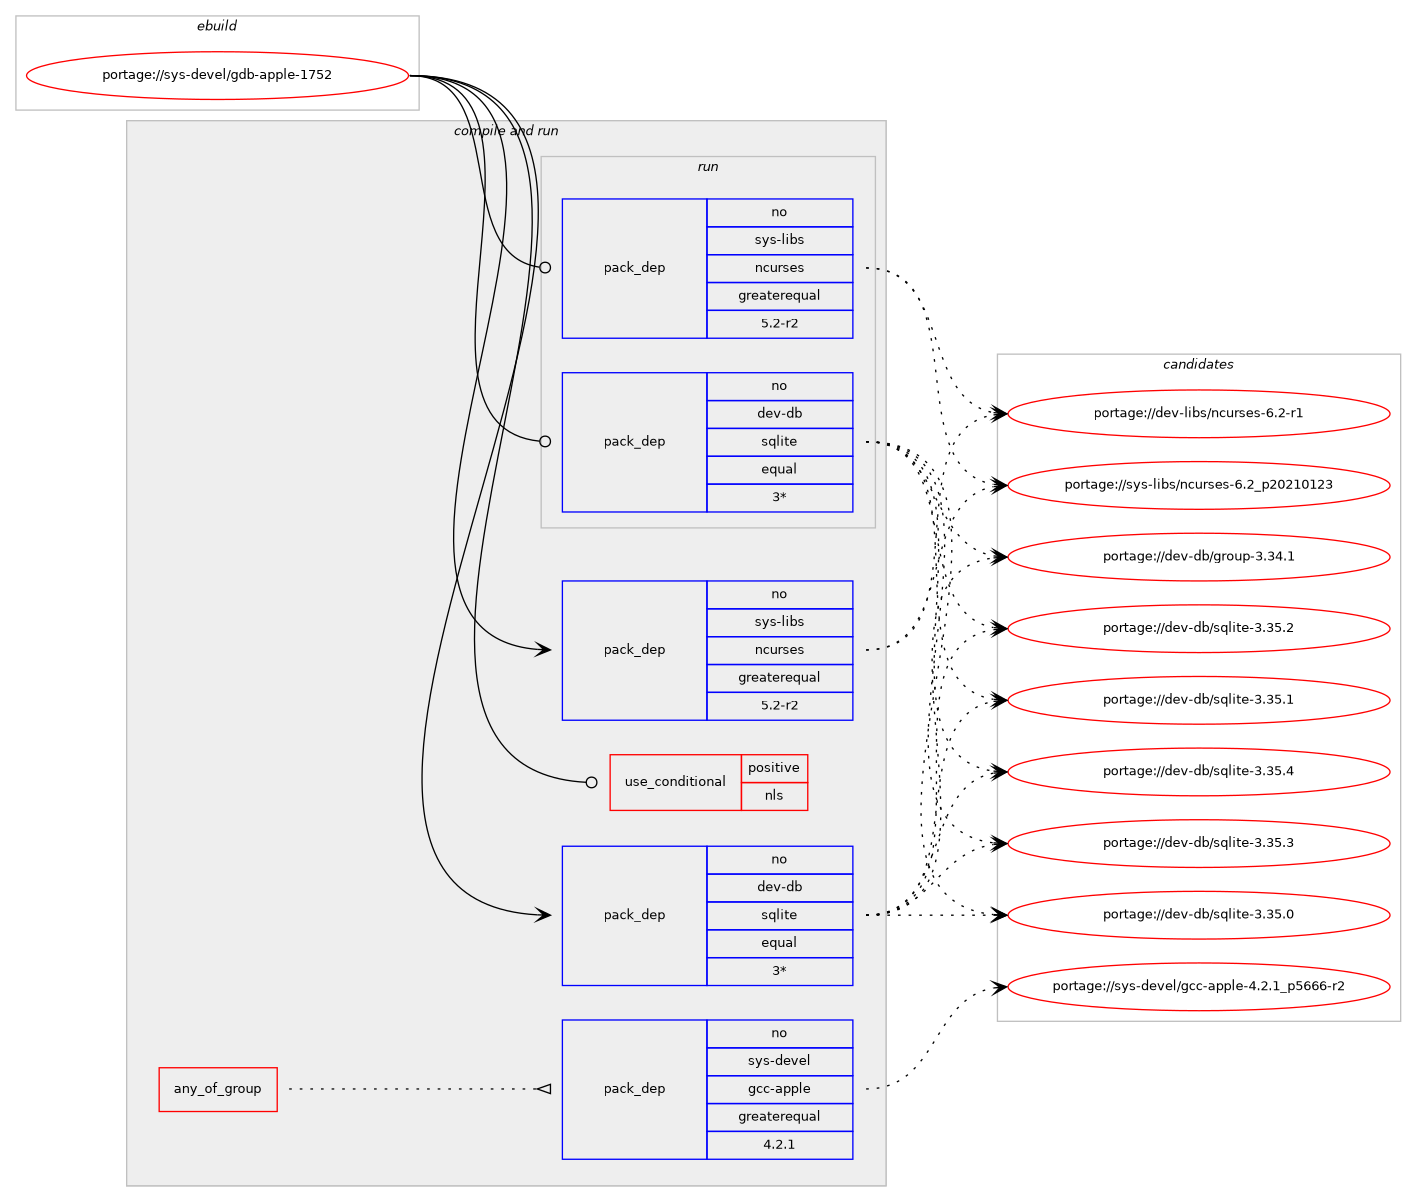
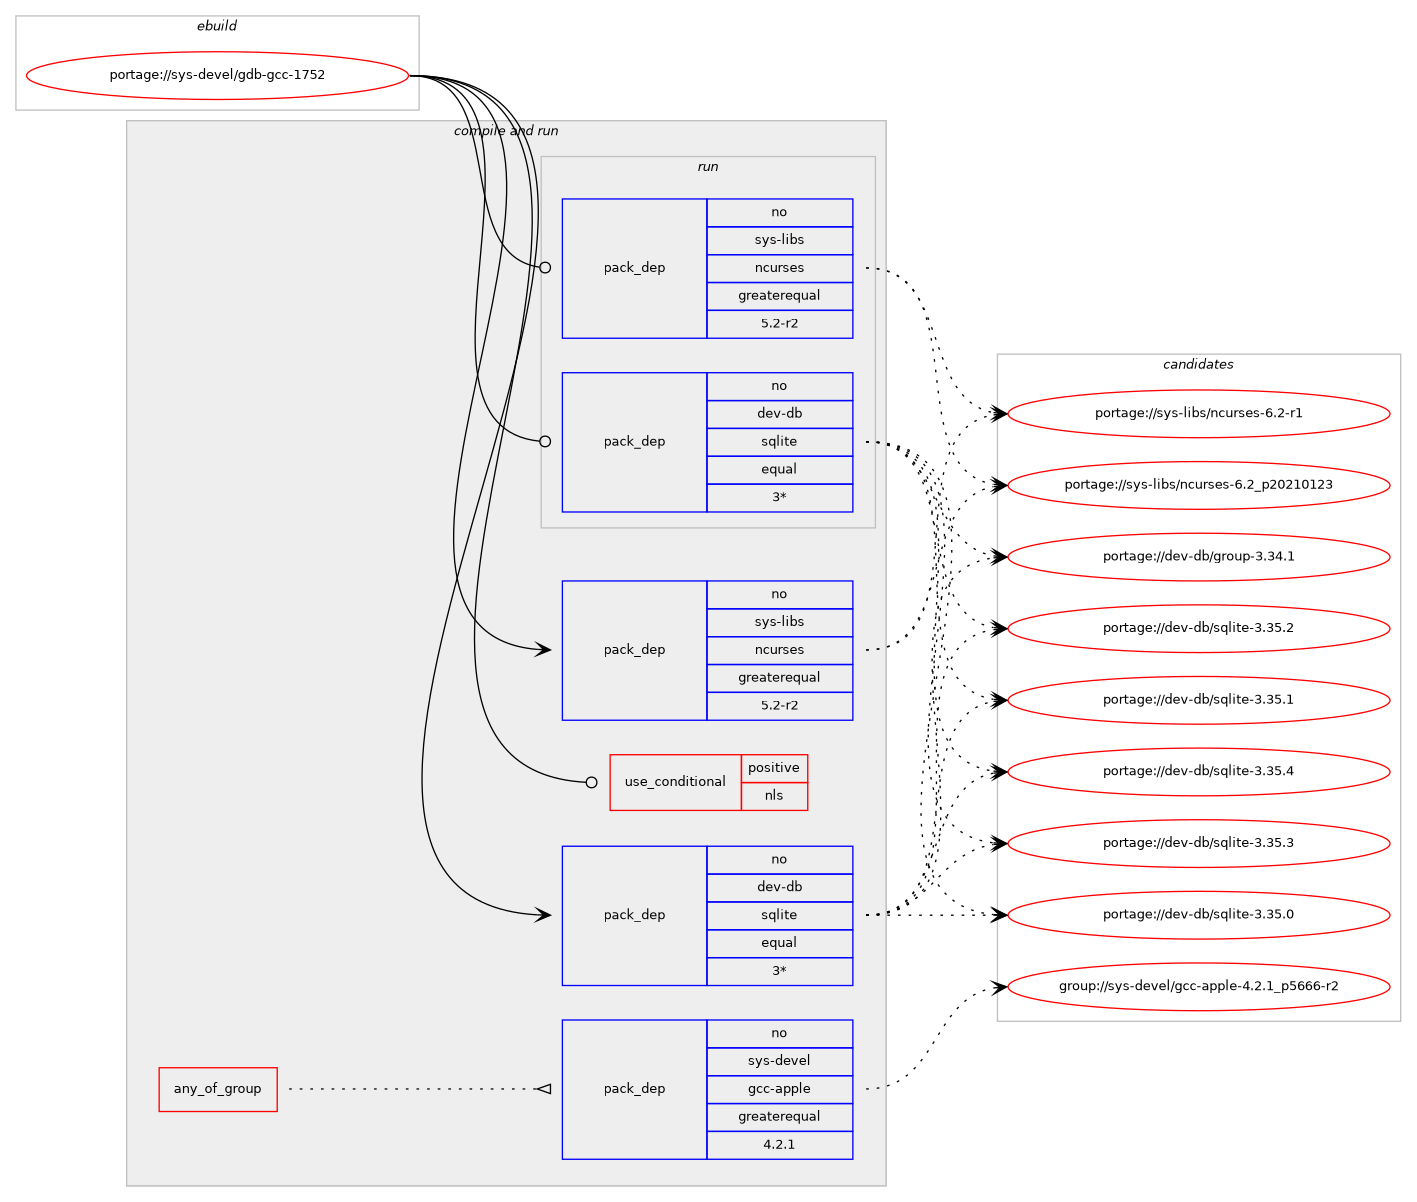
(218, 76) -> (218, 76)
(1199, 414) -> (1199, 414)
(1199, 987) -> (1199, 987)
